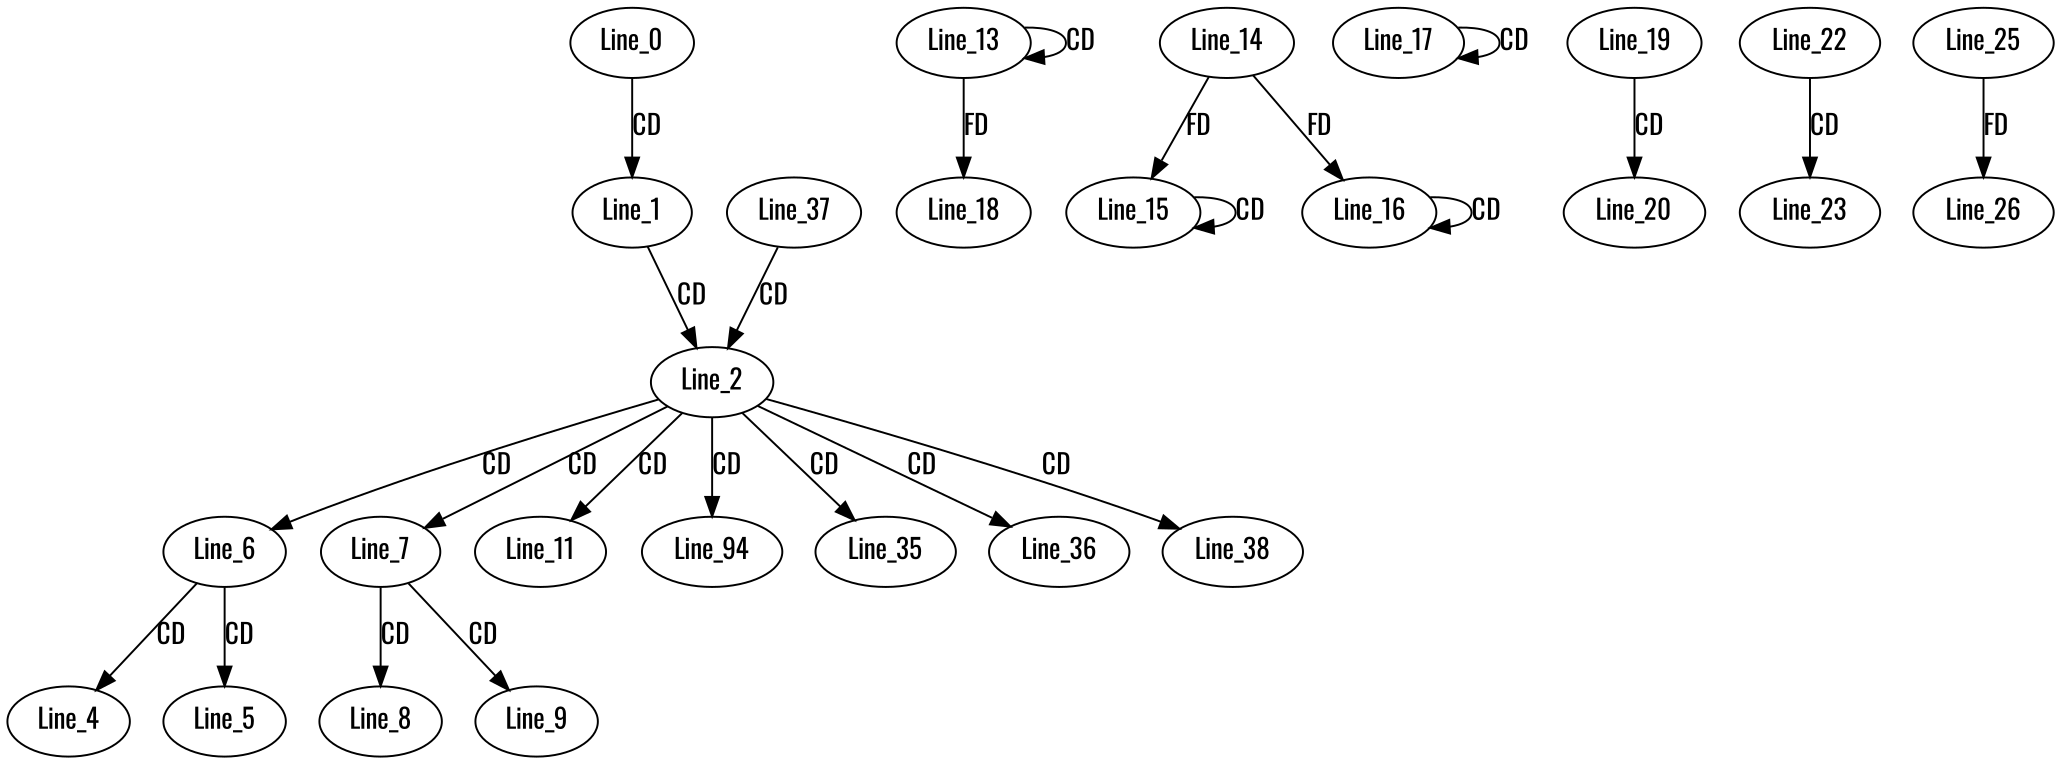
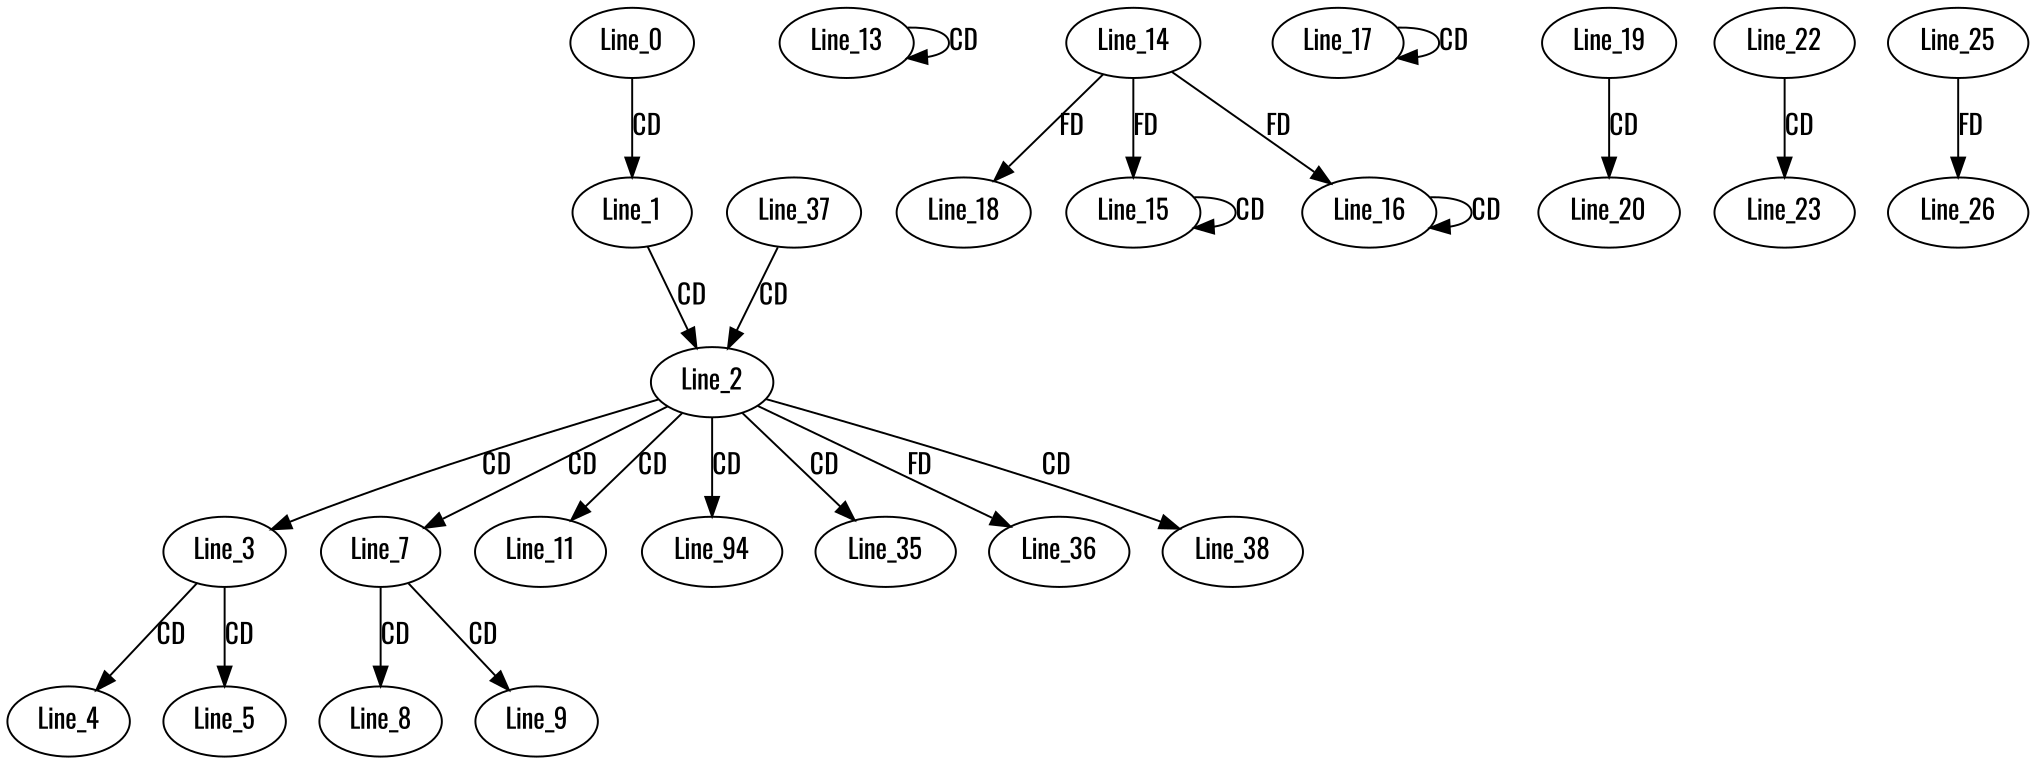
(964, 118) -> (1056, 120)
(923, 467) -> (920, 467)
(225, 552) -> (225, 552)
